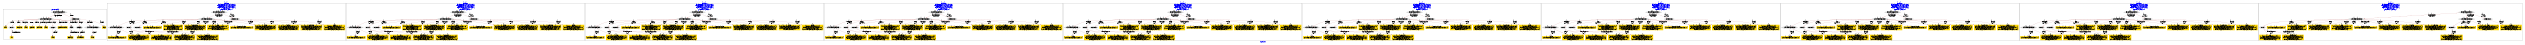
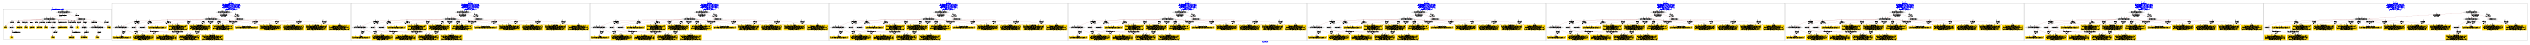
(55, 10) -> (57, 10)
none -> (77, 28)
